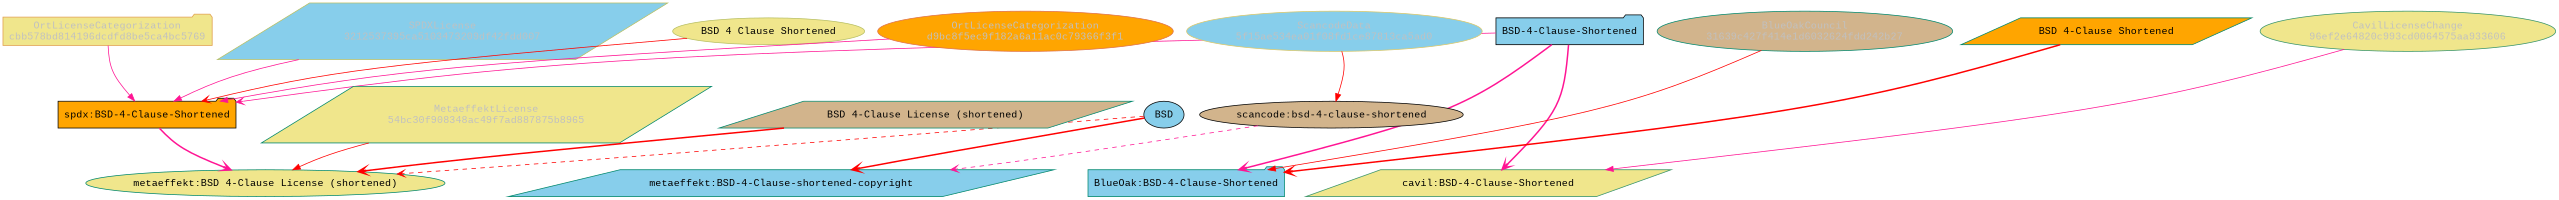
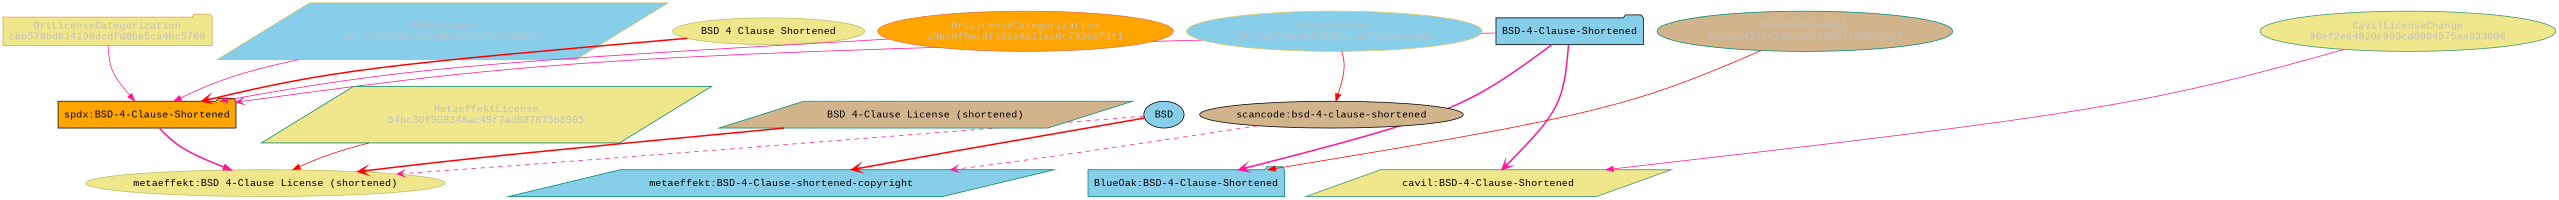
(2106, 31) -> none
(447, 60) -> (447, 60)
(774, 145) -> (774, 145)
(189, 152) -> (189, 152)
(265, 183) -> (265, 183)
